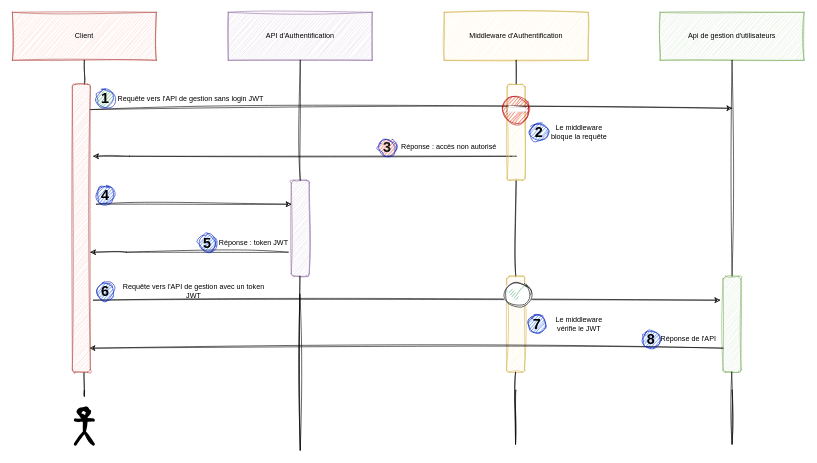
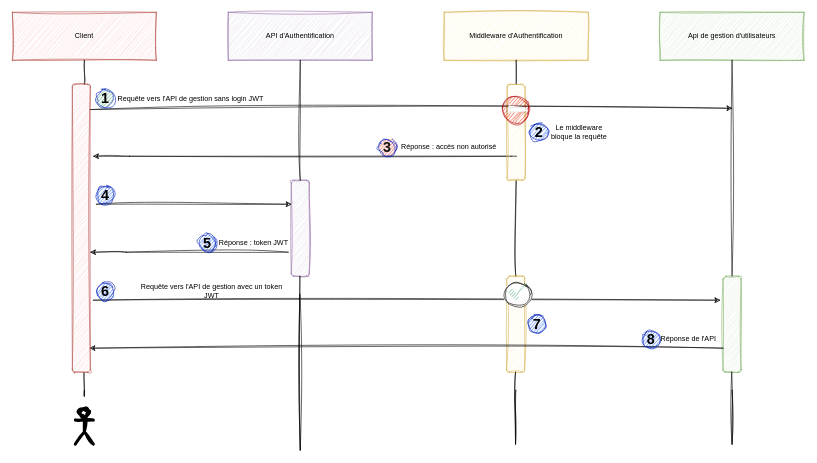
(194, 291) -> (212, 291)
(579, 324) -> none
